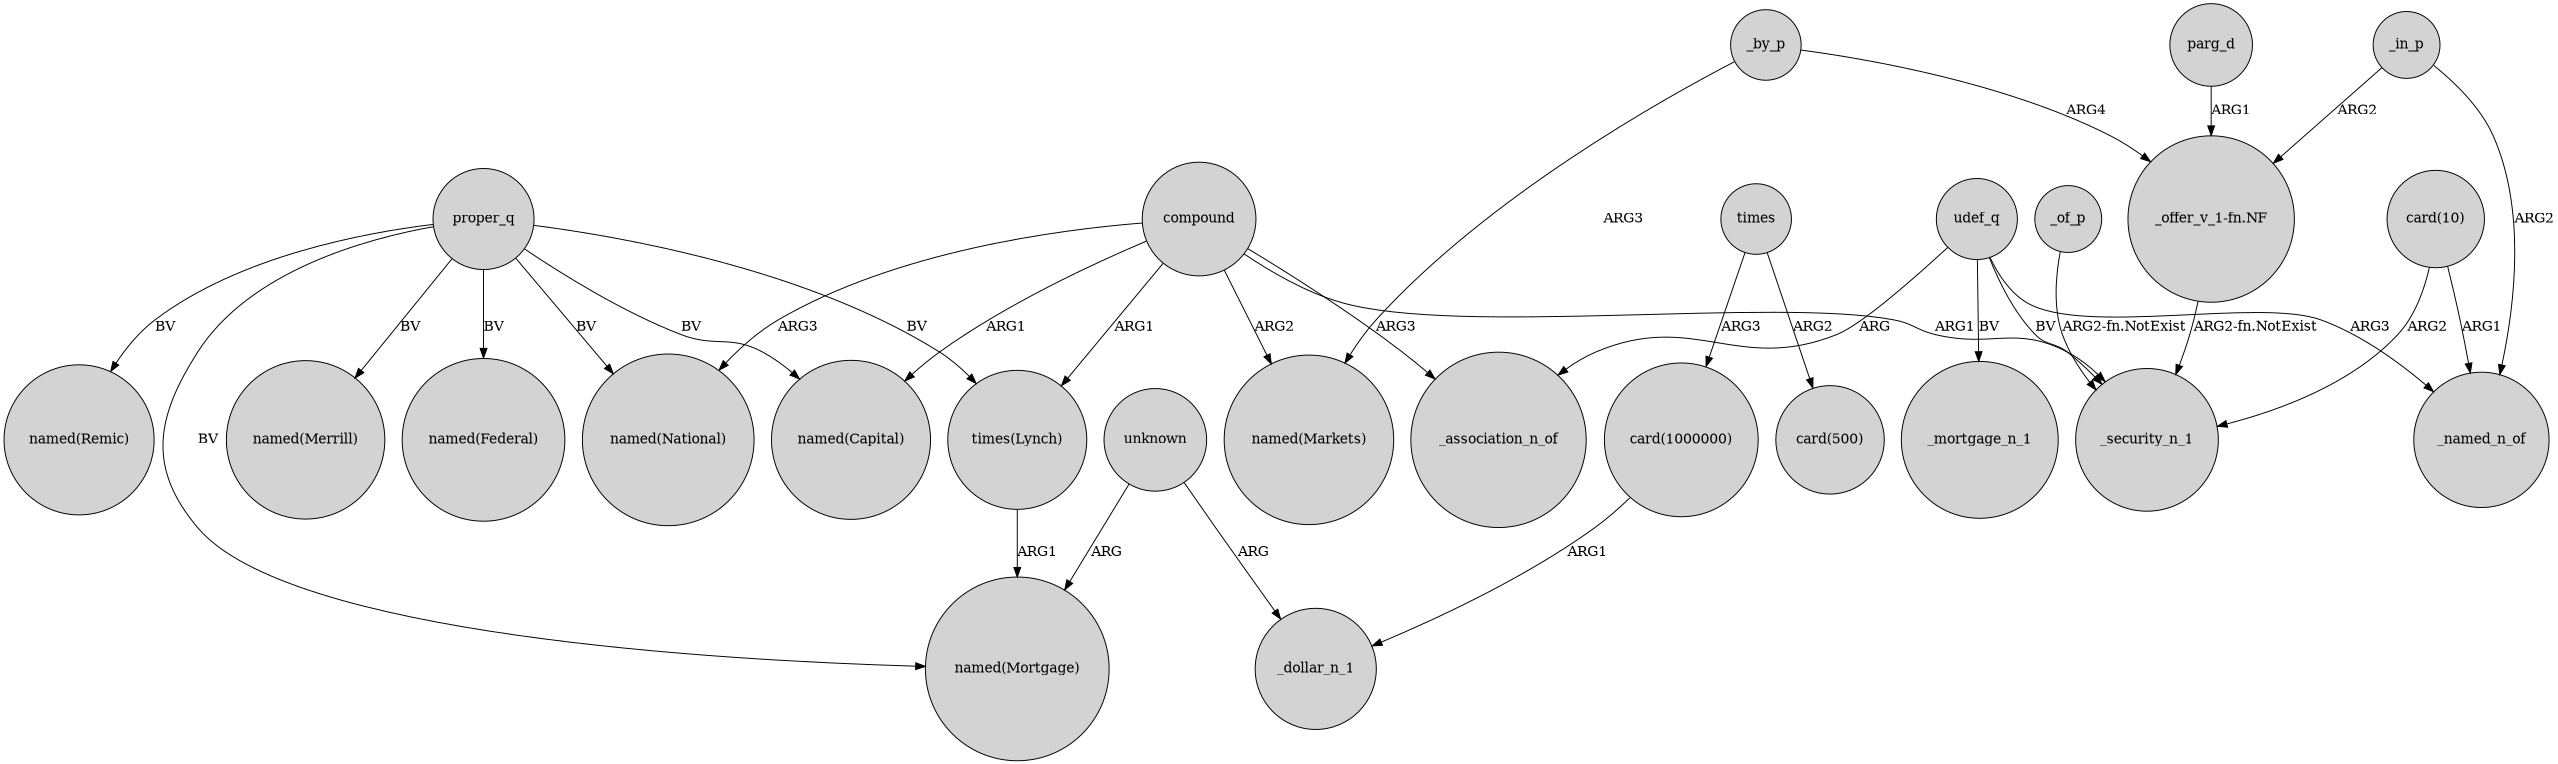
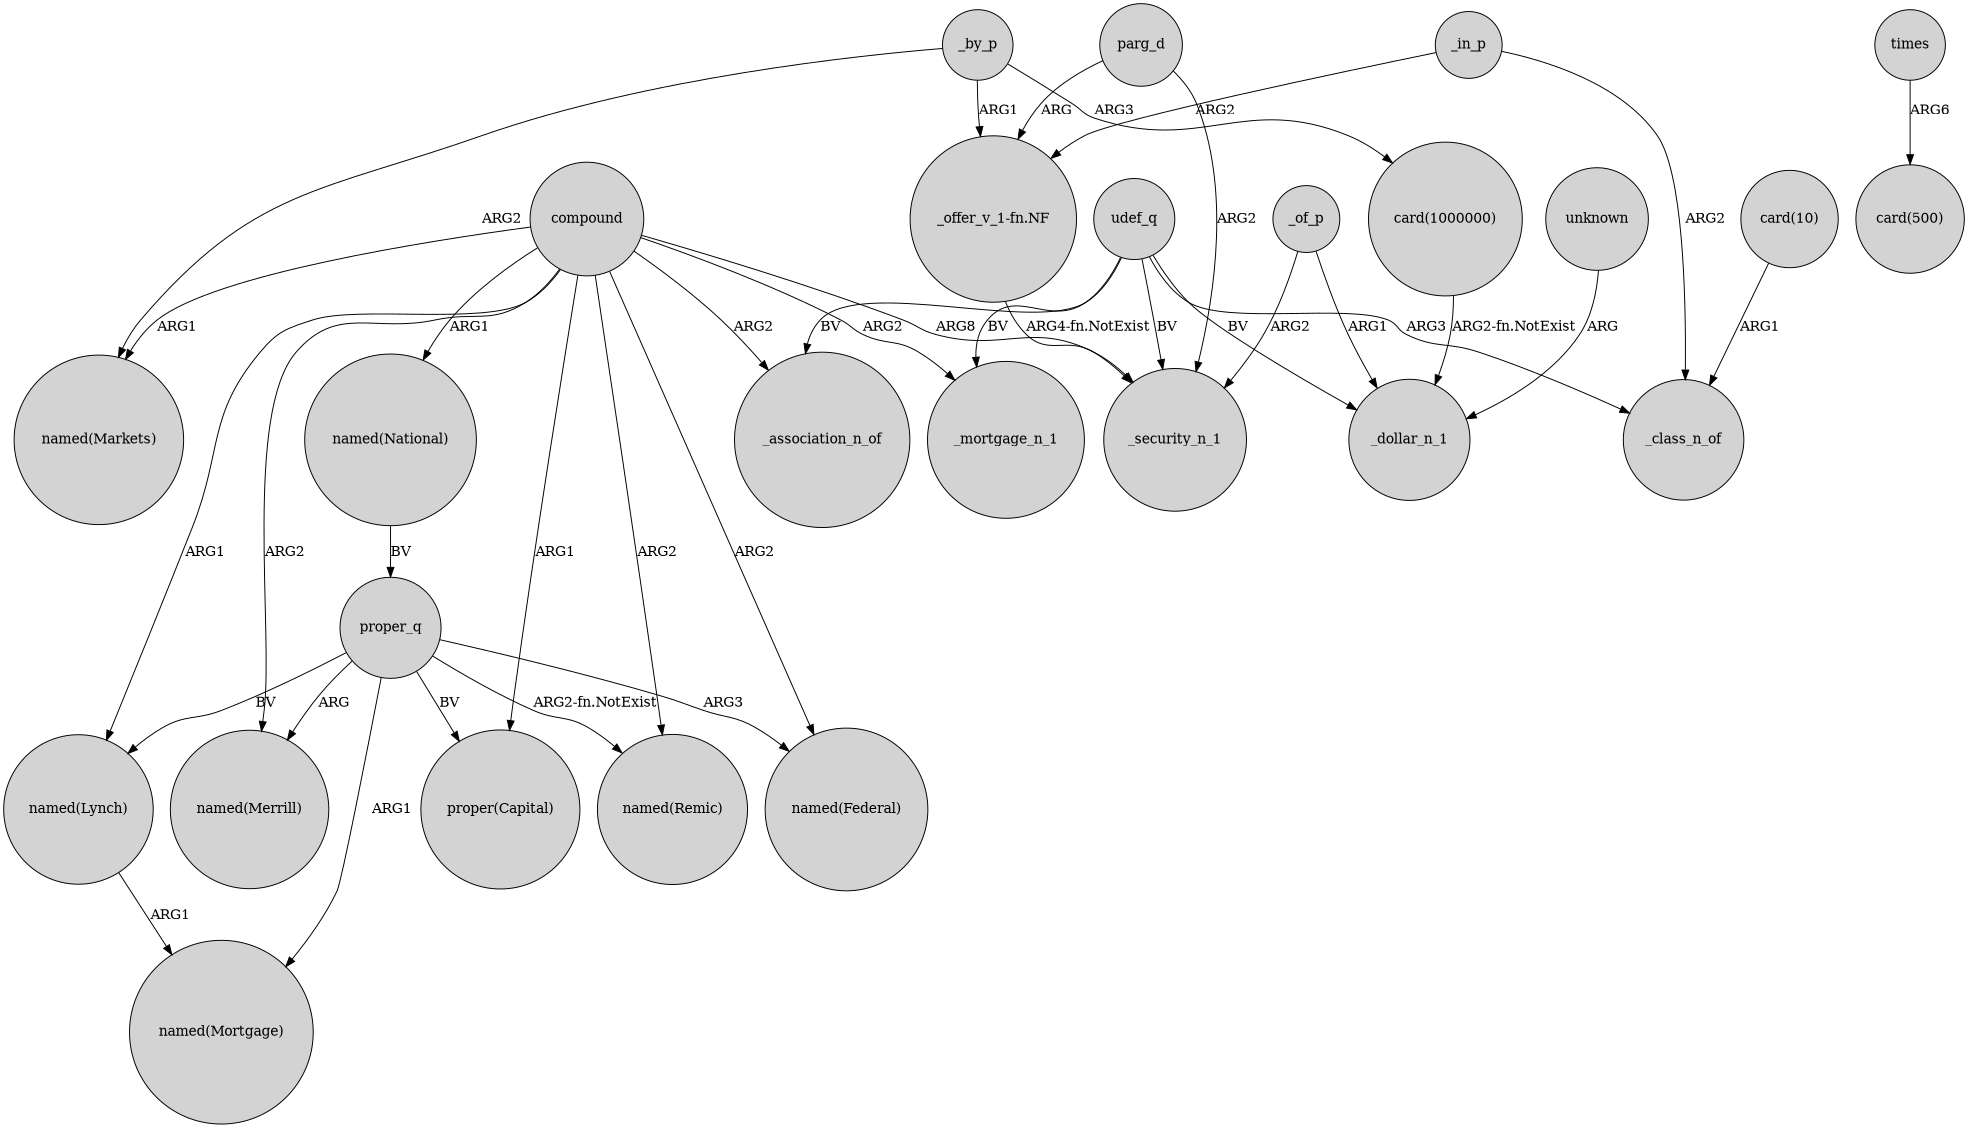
(2086, 111) -> (999, 111)
(2231, 111) -> (1057, 111)
(1623, 219) -> (502, 219)
none -> (798, 299)
(1727, 305) -> (1192, 128)
(561, 312) -> (391, 547)
none -> (1342, 320)
(165, 327) -> (595, 703)
(410, 327) -> (334, 703)
(494, 327) -> (724, 703)
(798, 327) -> (470, 327)
(1274, 327) -> (177, 327)
(1396, 327) -> (754, 327)
(1813, 327) -> (1930, 111)
(1875, 327) -> (830, 327)
(1955, 327) -> (956, 327)
(2124, 327) -> (1290, 327)
(2255, 327) -> (1088, 327)
none -> (1241, 341)
(2351, 372) -> (1216, 212)
none -> (278, 391)
(208, 440) -> (392, 809)
(851, 440) -> (500, 809)
(1017, 440) -> (78, 809)
(2481, 440) -> (1684, 440)
none -> (710, 498)
none -> (629, 500)
(1099, 533) -> none
(1587, 552) -> (1514, 327)
